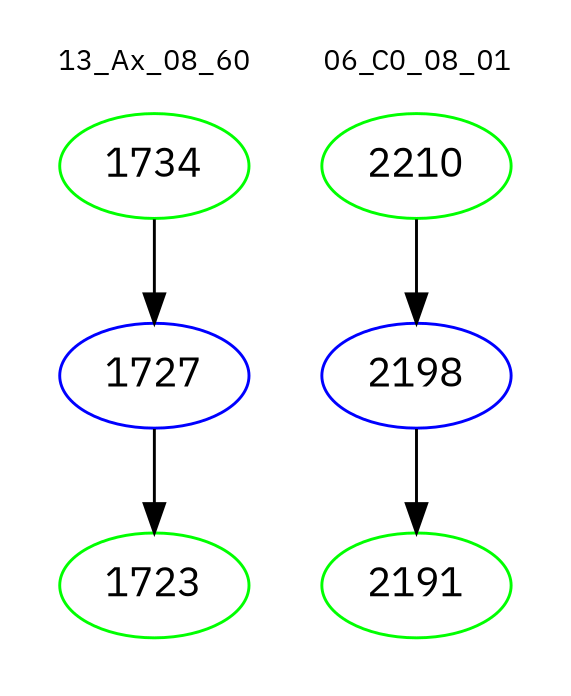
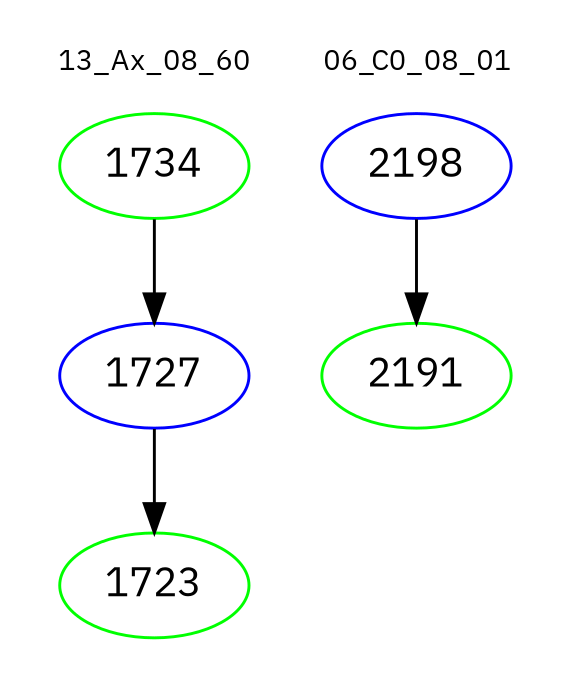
(416, 166) -> none
